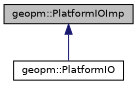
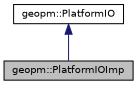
(69, 48) -> (69, 48)
